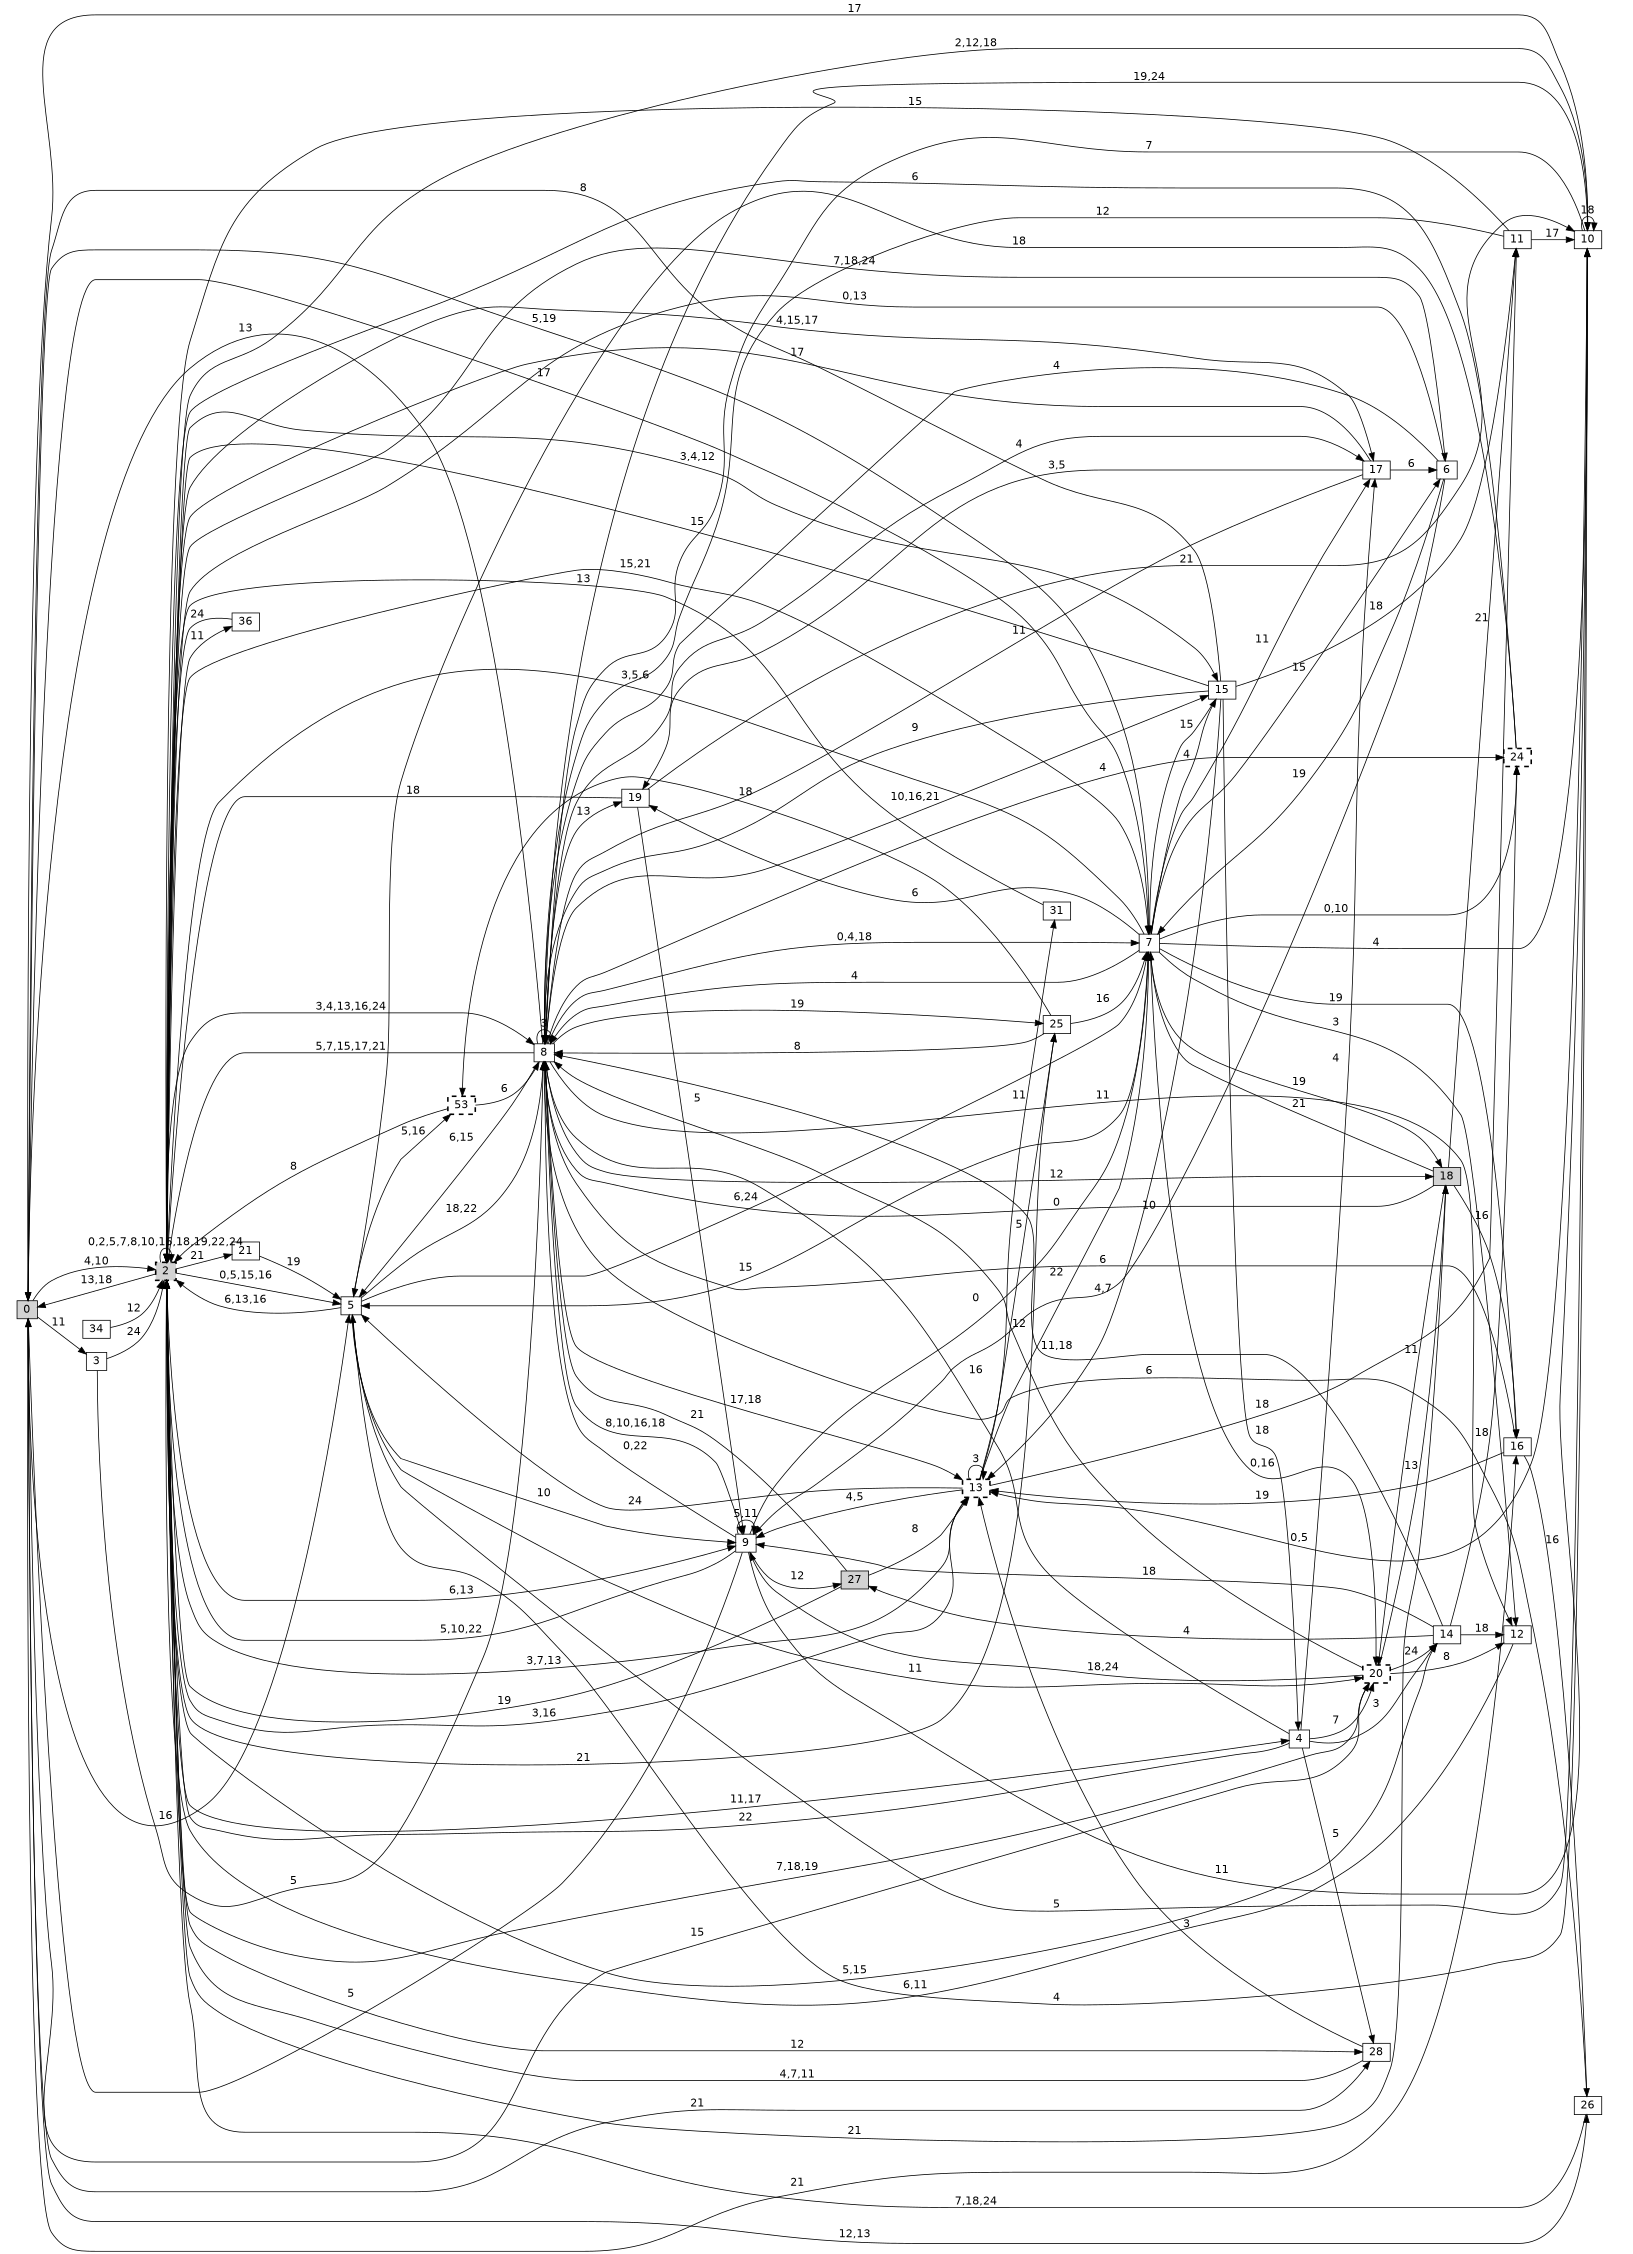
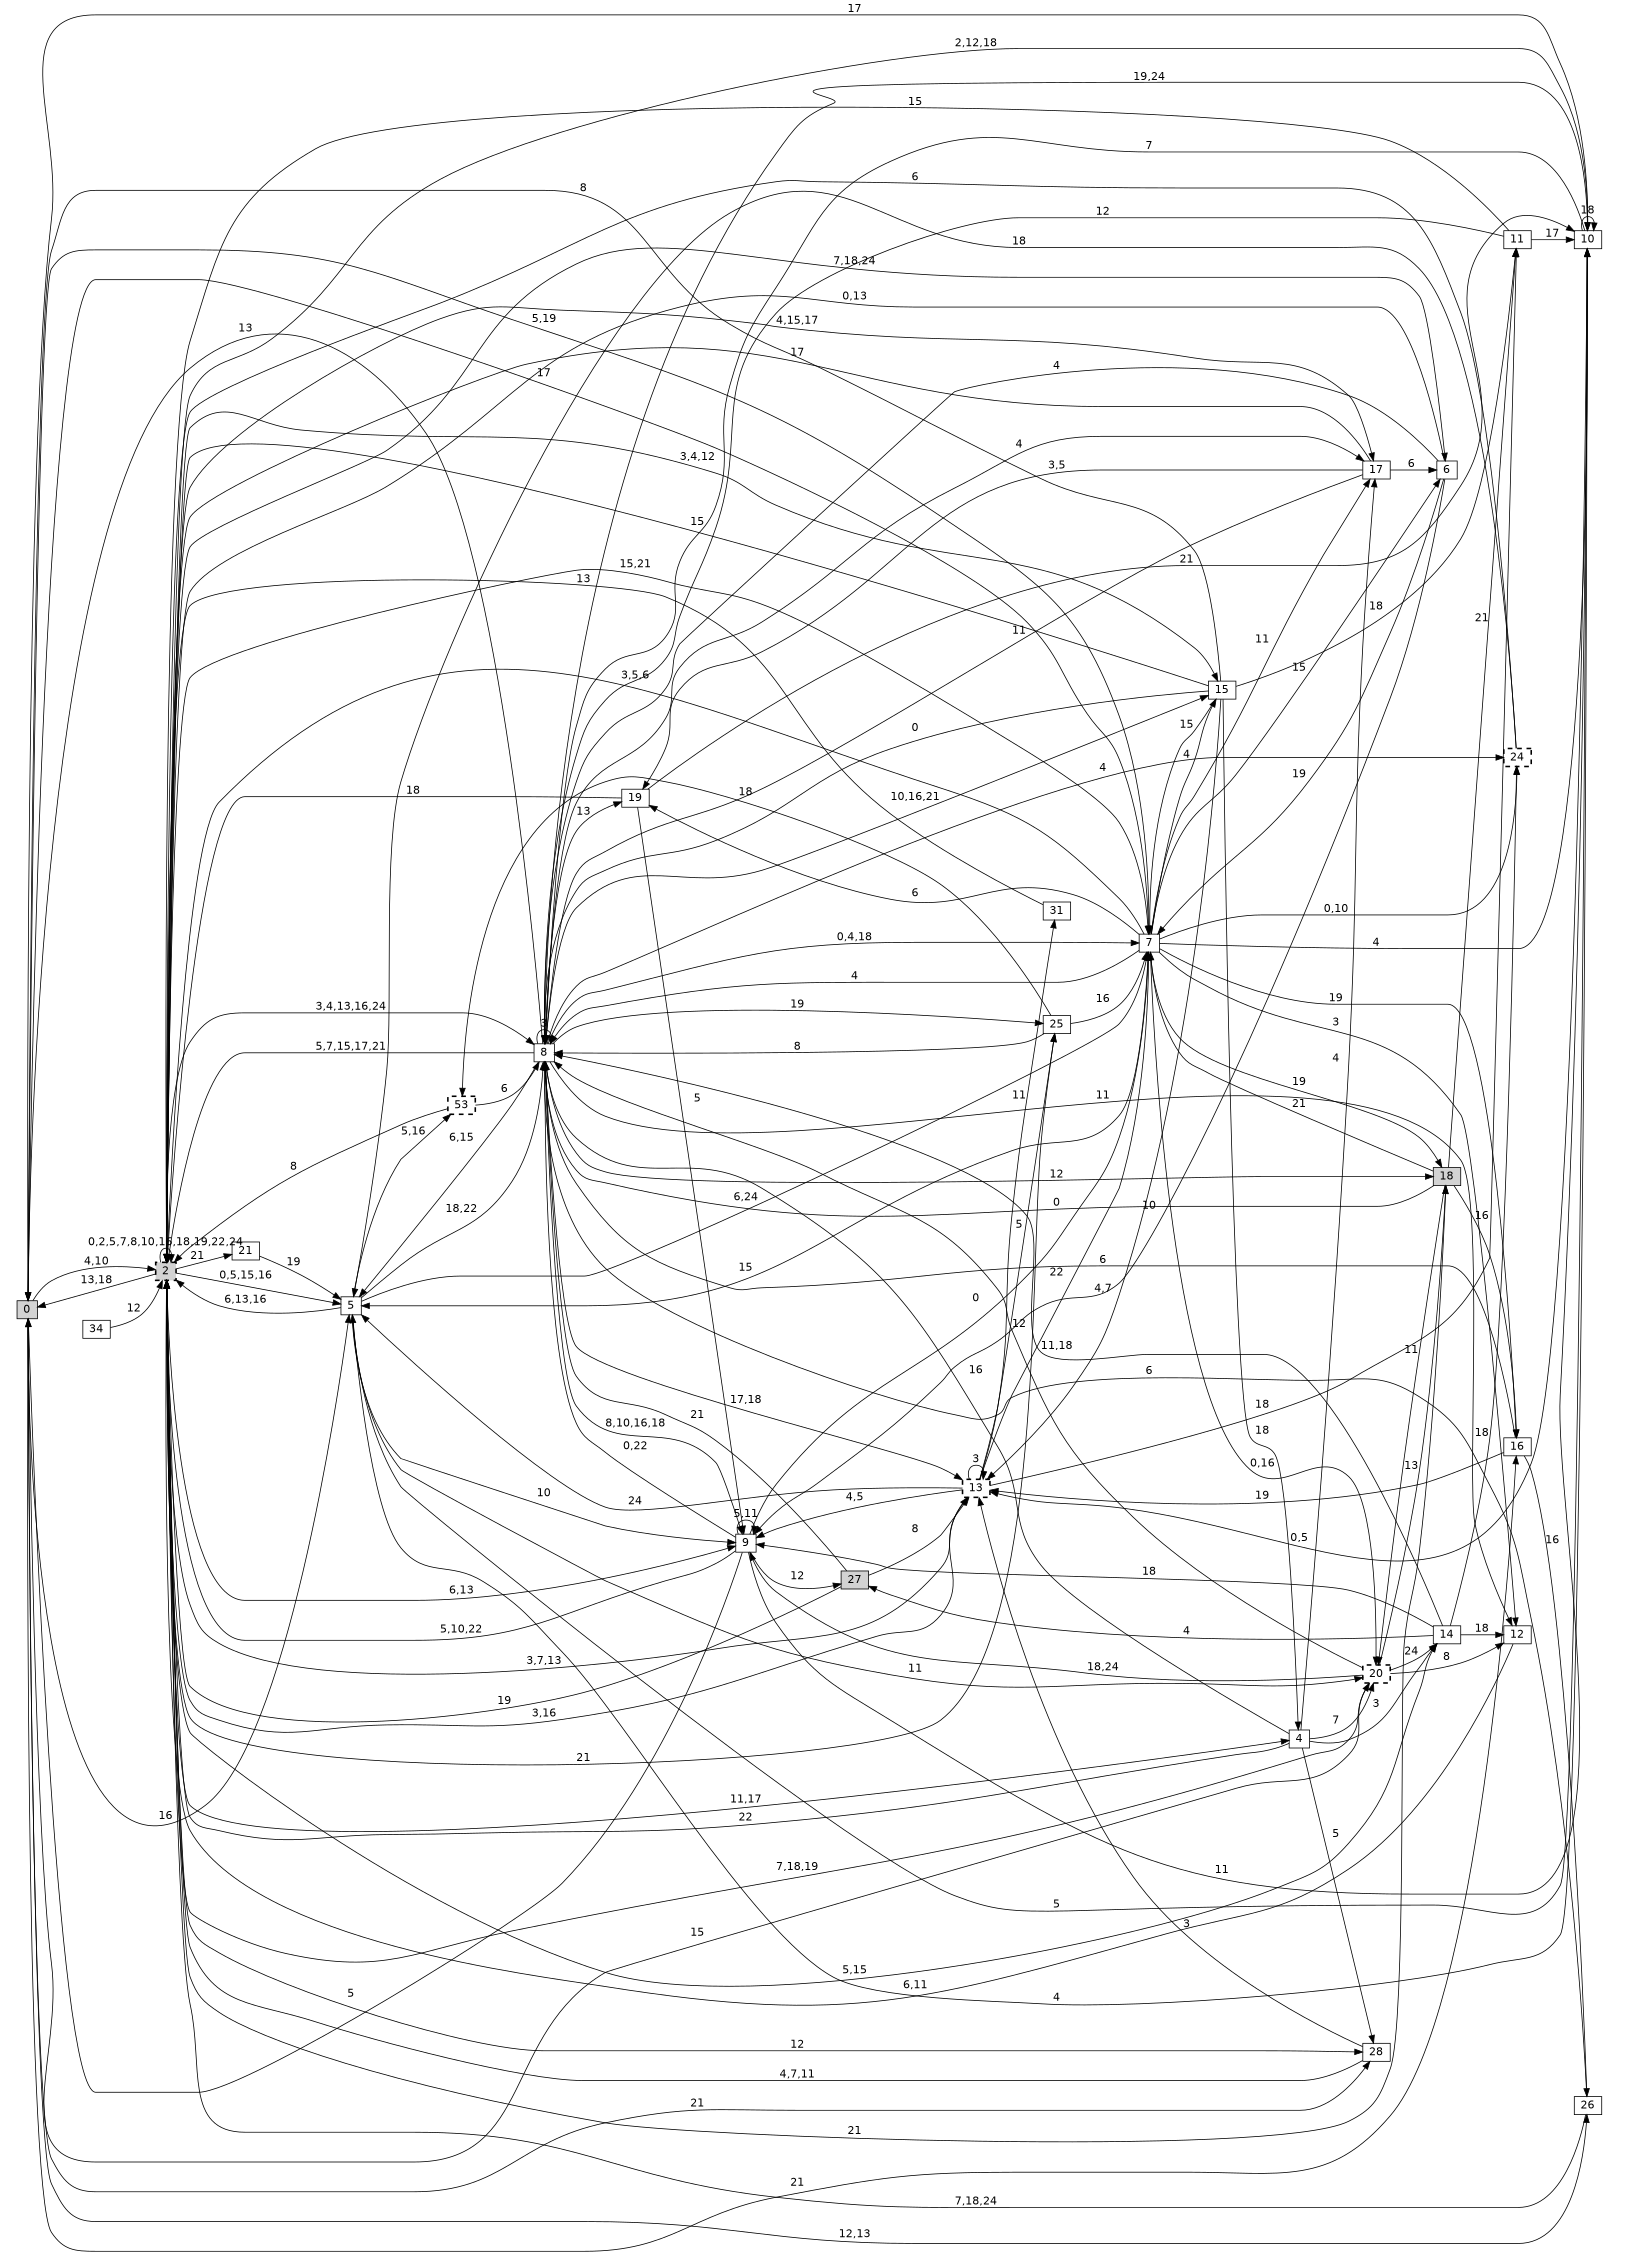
(246, 622) -> none
(916, 728) -> (916, 728)
(97, 1361) -> none
